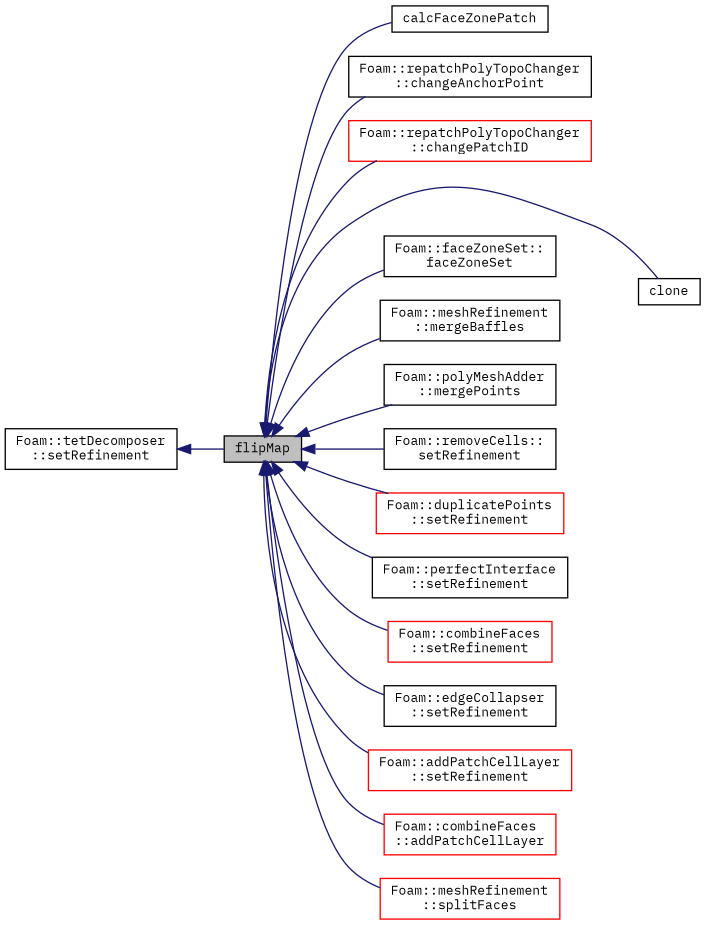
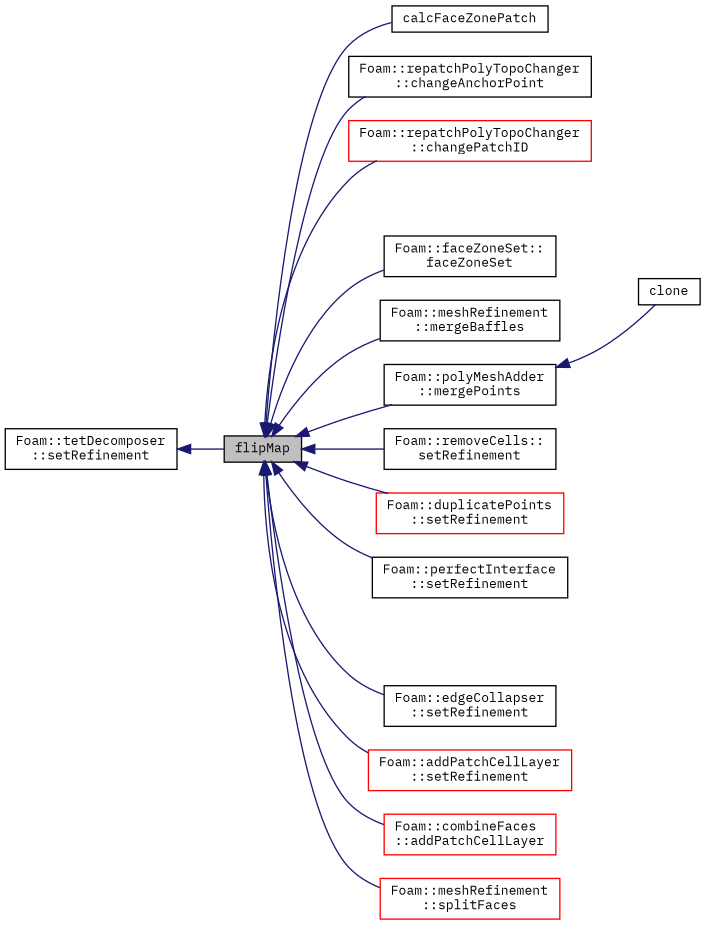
(402, 197) -> (616, 338)
(470, 642) -> none
